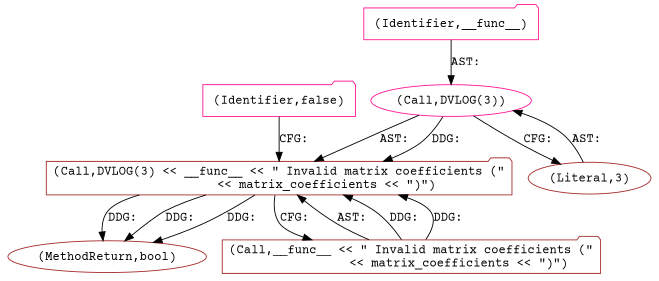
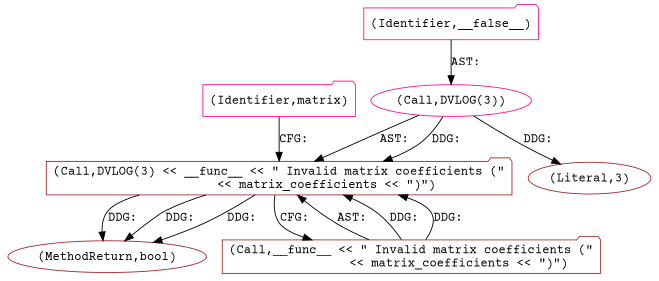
(451, 24) -> (451, 24)
(279, 101) -> (279, 101)
(558, 131) -> none
(542, 139) -> (542, 139)
